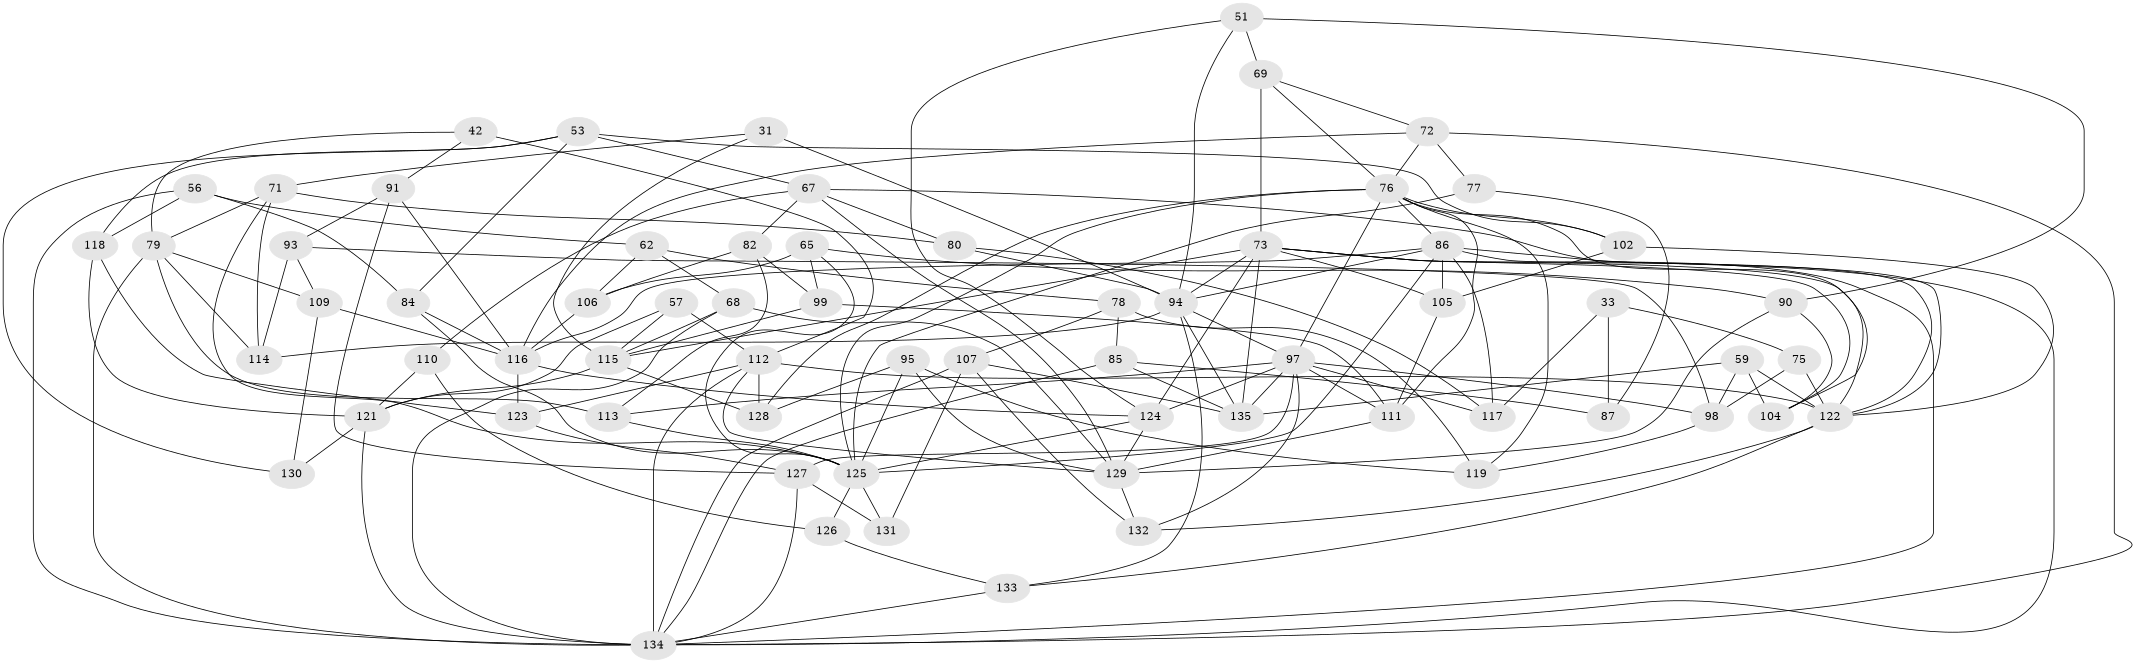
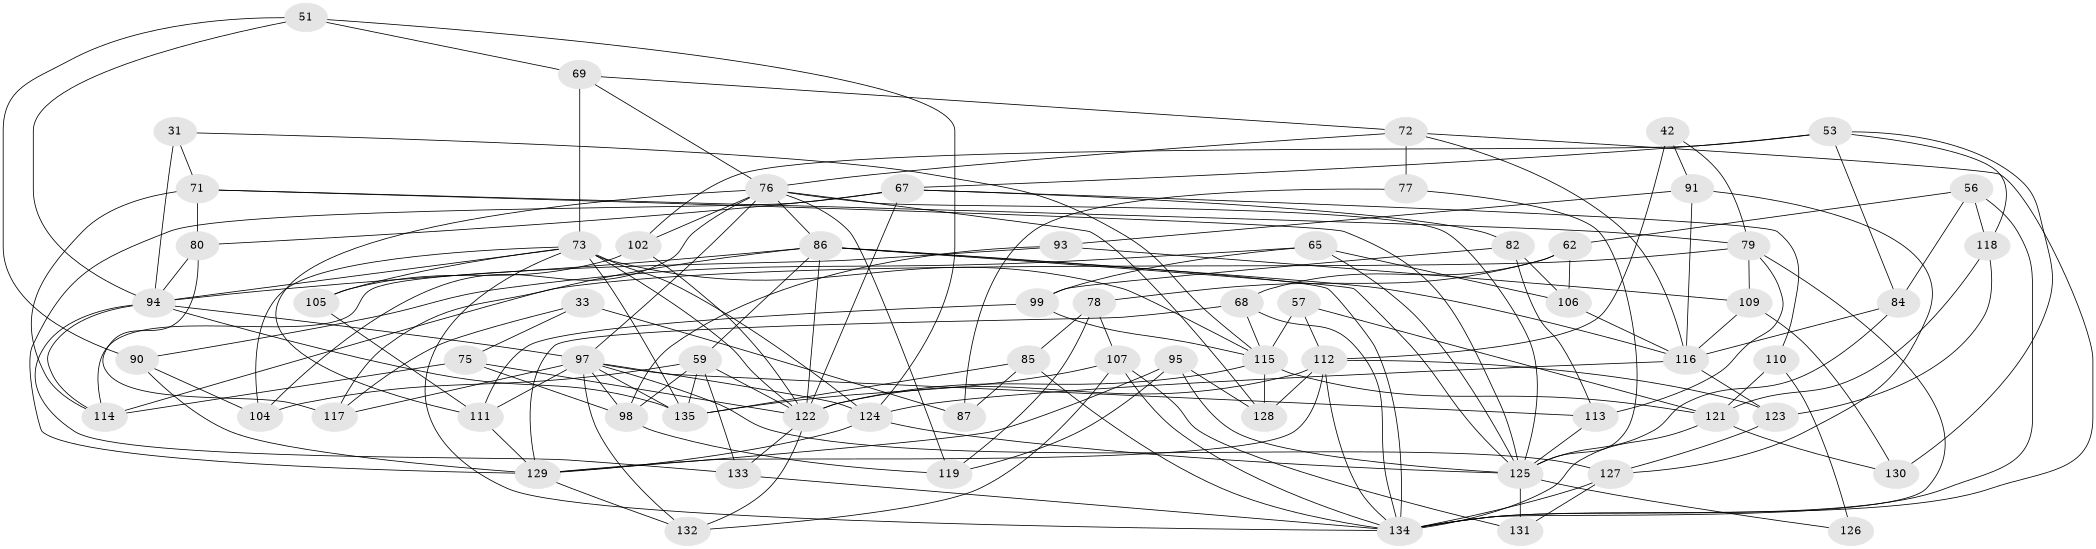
(1443, 277) -> (758, 305)
none -> (1065, 384)
none -> (278, 390)
(915, 564) -> (720, 417)
